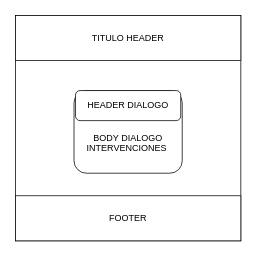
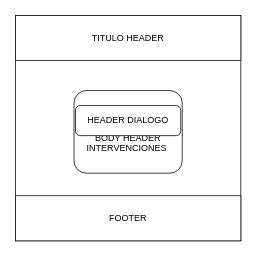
(128, 105) -> (128, 120)
(128, 132) -> (128, 132)
